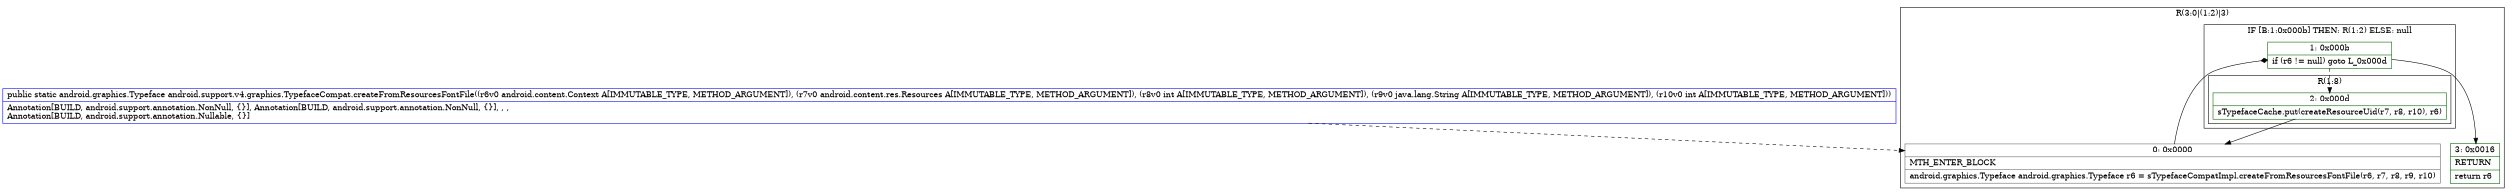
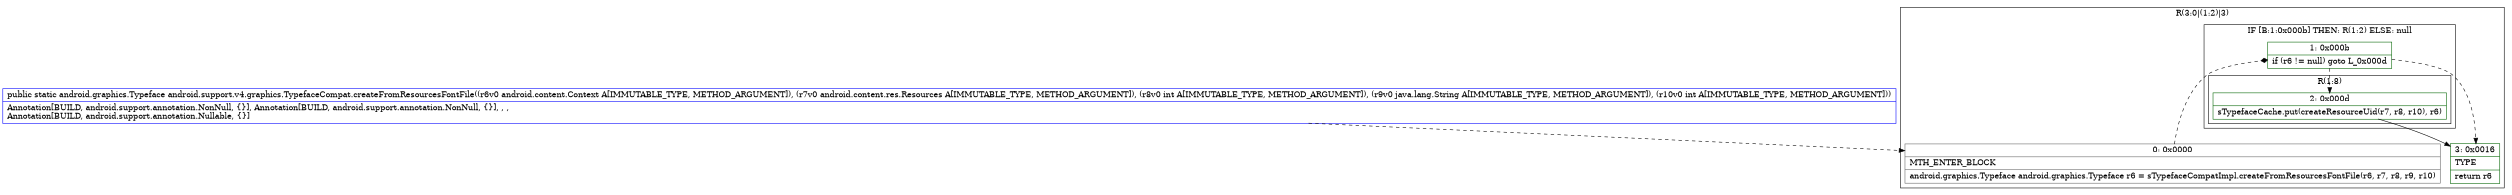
(2459, 82) -> (2459, 82)
(2199, 83) -> (2199, 83)
(2260, 132) -> (2417, 132)
(2473, 163) -> (2466, 163)
